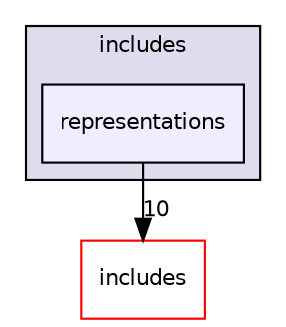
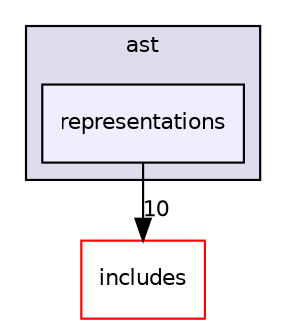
(143, 47) -> (143, 47)
